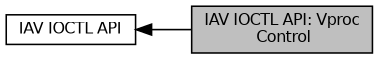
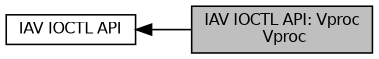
(282, 30) -> (282, 30)
